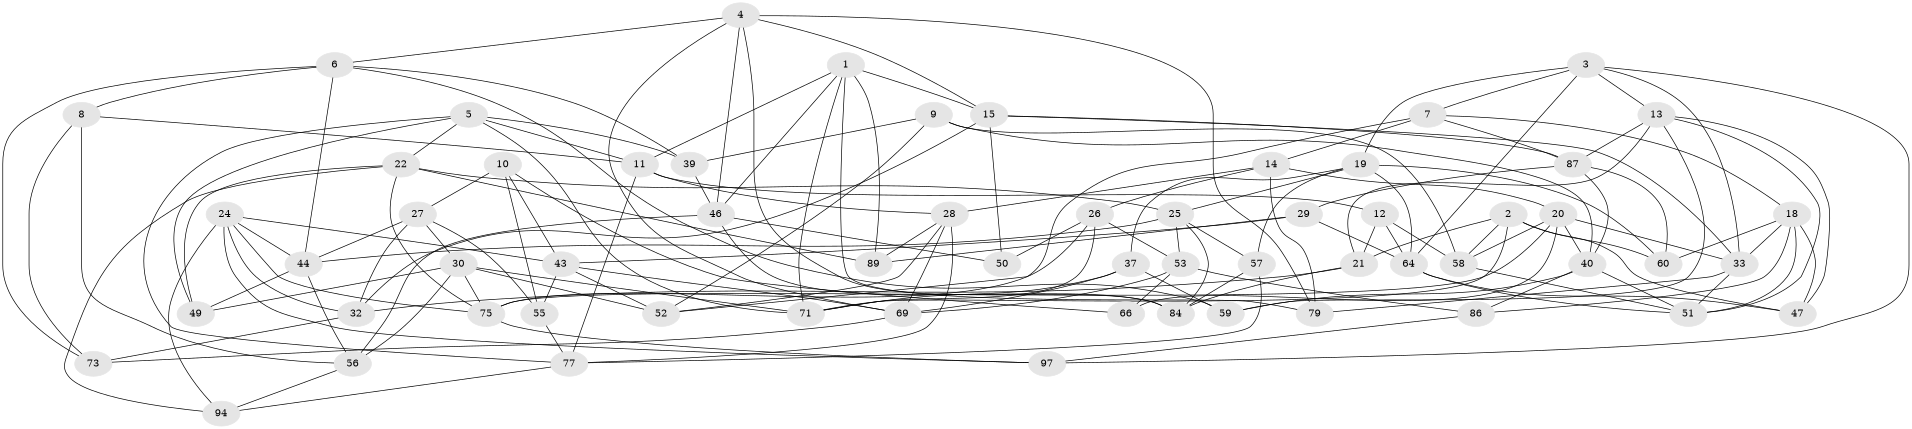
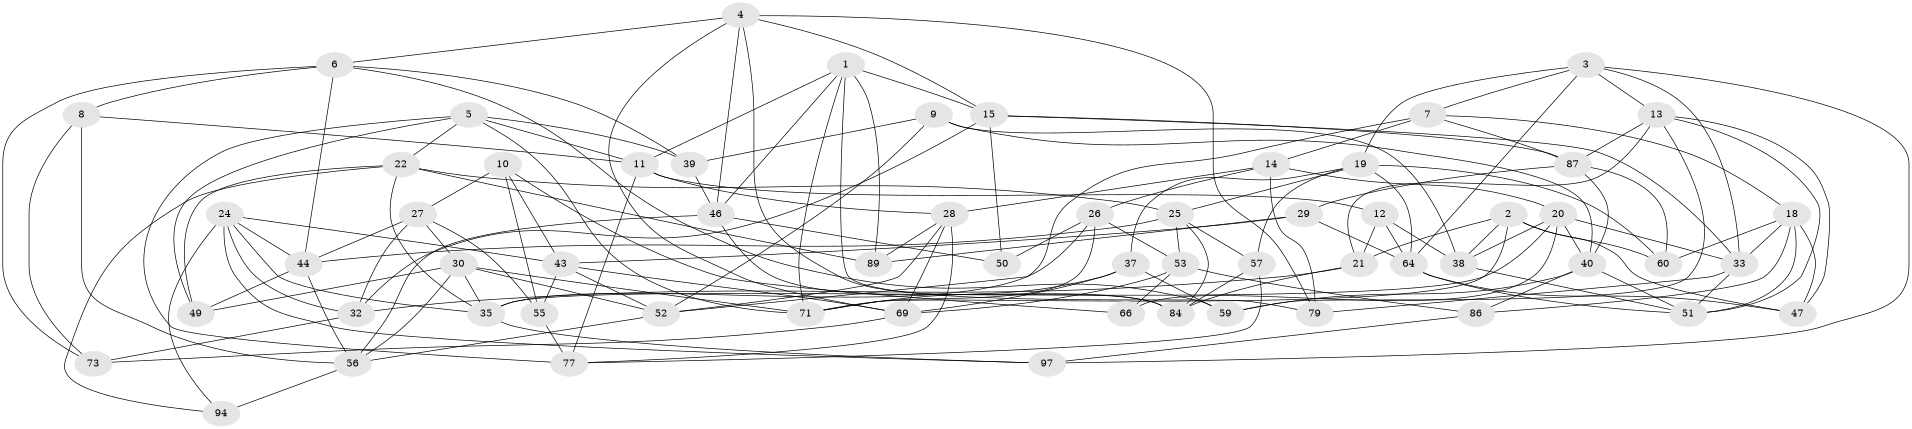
(1459, 264) -> (1459, 264)
(486, 314) -> (486, 314)
none -> (514, 338)
(395, 389) -> none
